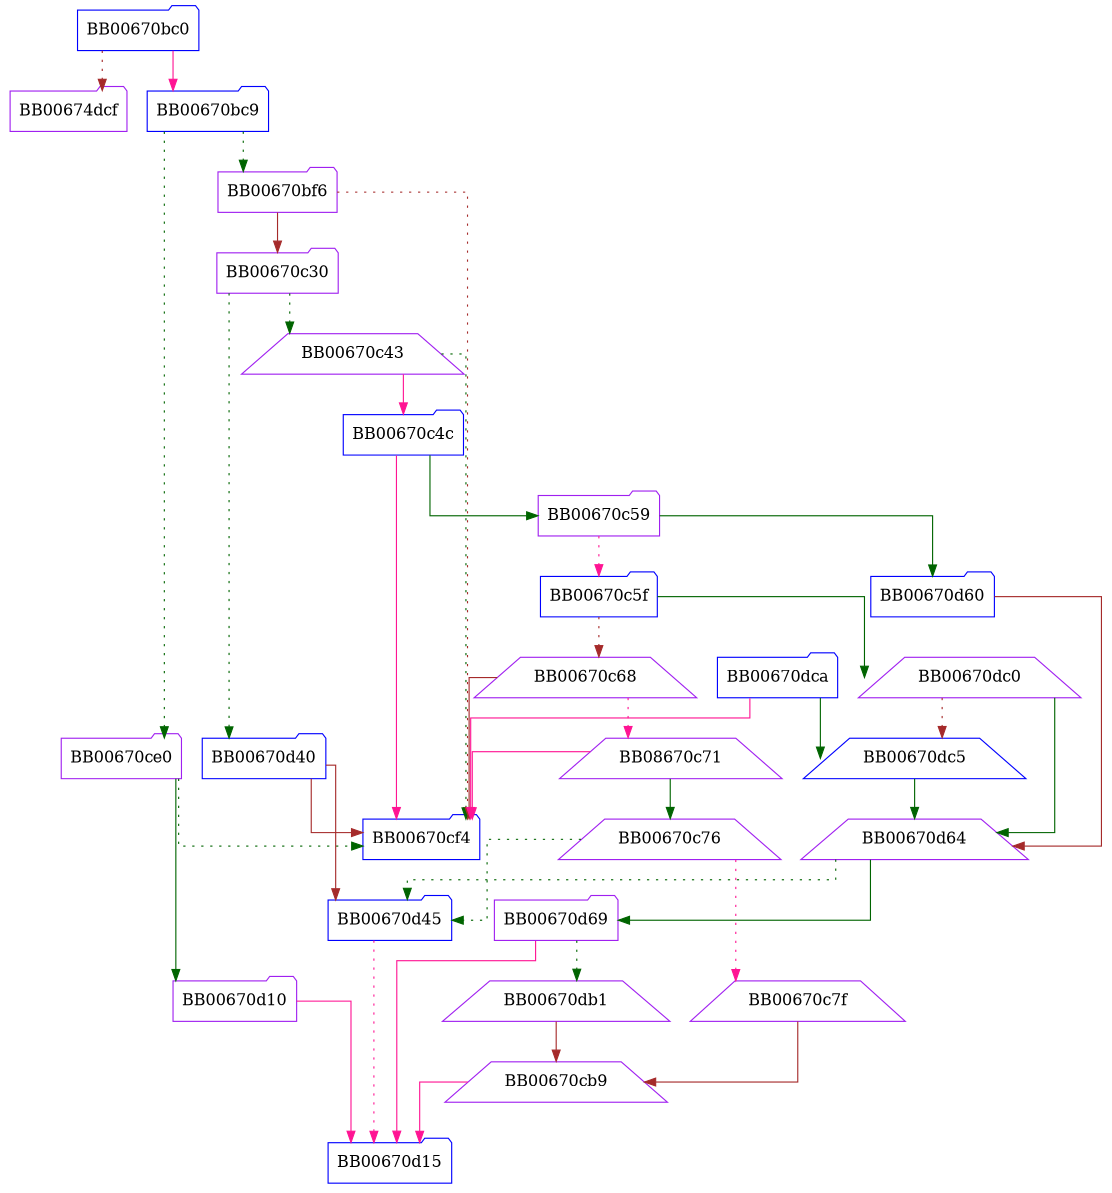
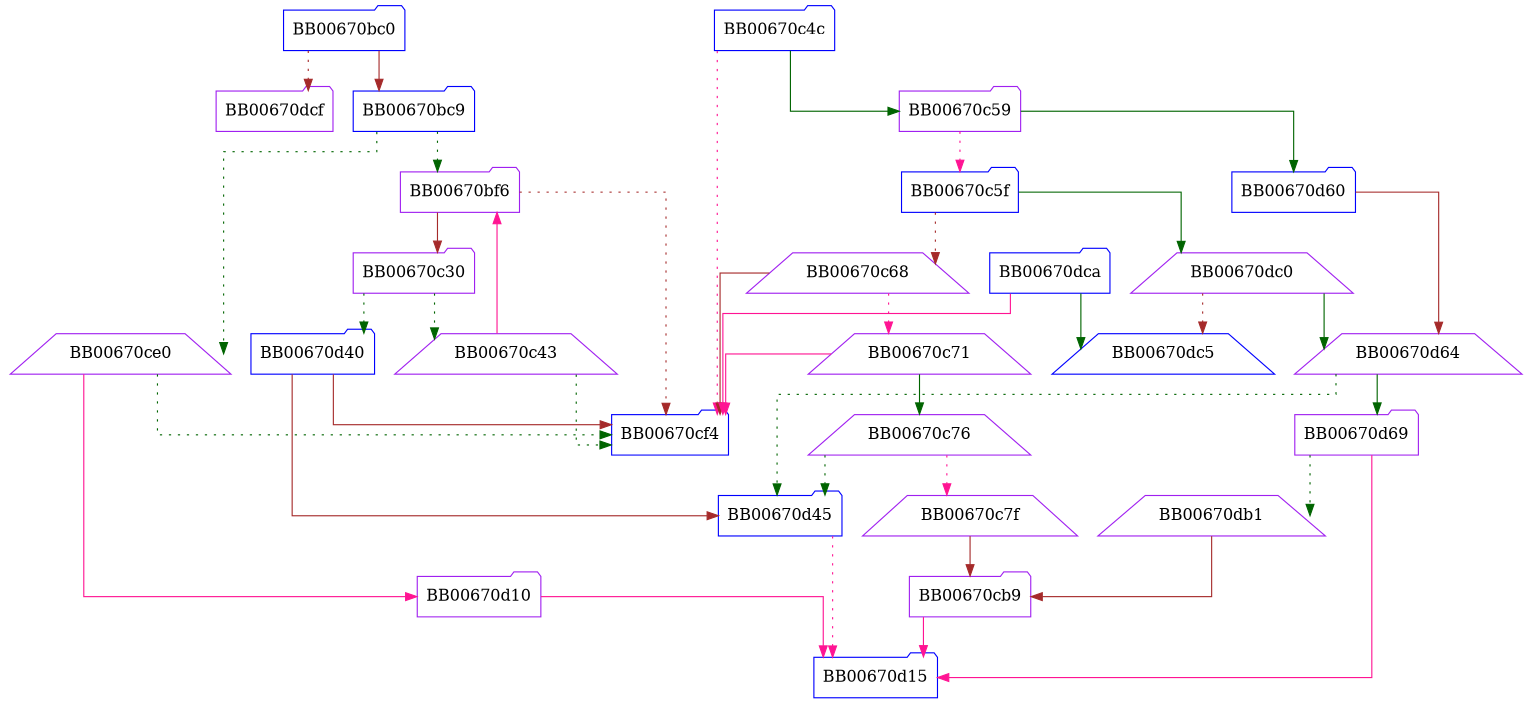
(173, 65) -> (379, 65)
(69, 111) -> (275, 111)
(403, 389) -> (497, 279)
(396, 631) -> (717, 227)
(121, 758) -> (121, 354)
(671, 758) -> (920, 354)
(915, 793) -> none
(176, 874) -> (133, 597)
(556, 1082) -> (970, 597)
